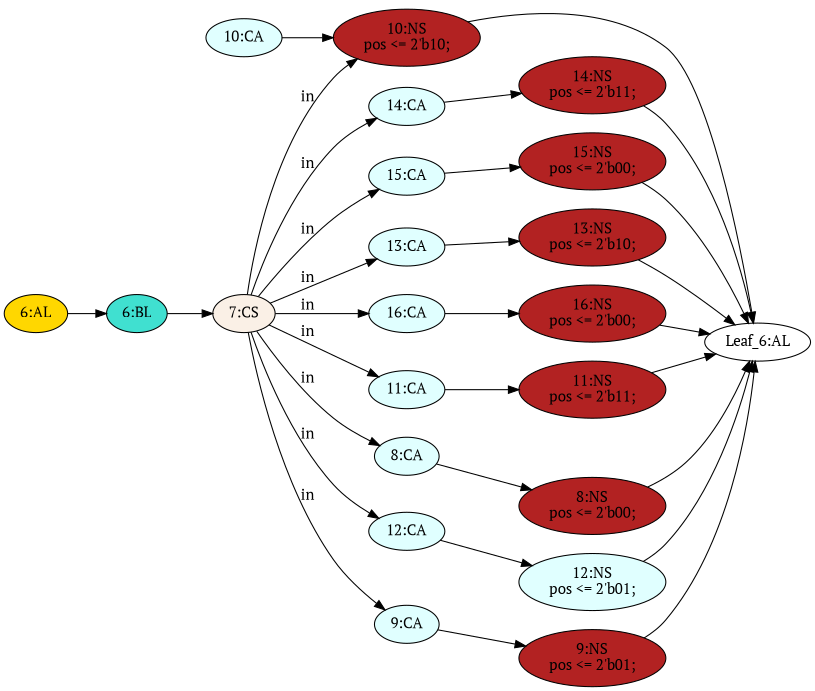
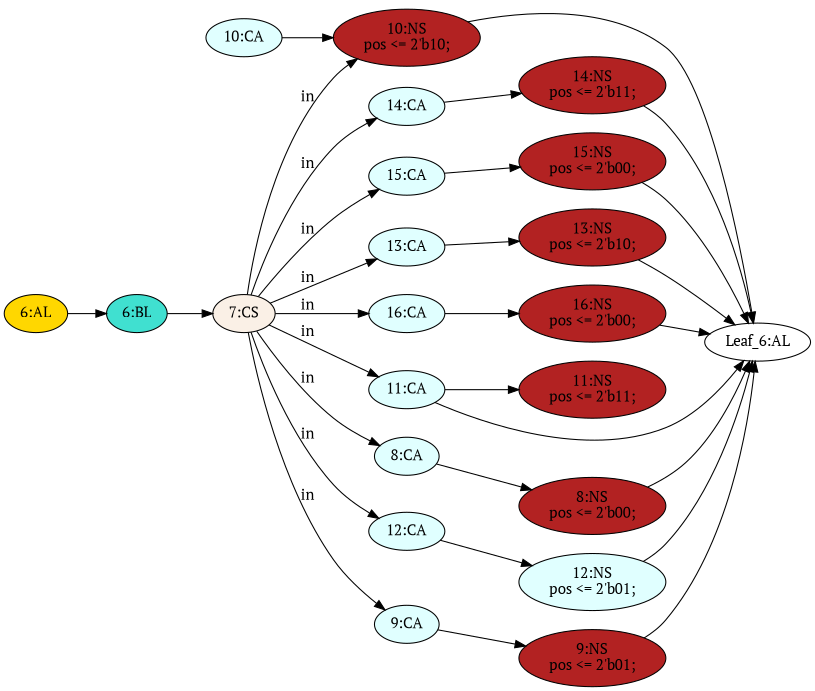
(678, 365) -> (595, 440)
